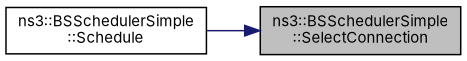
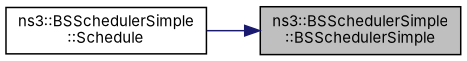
(360, 31) -> (360, 31)
